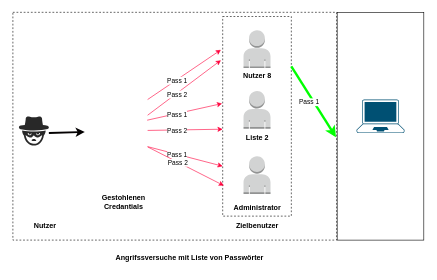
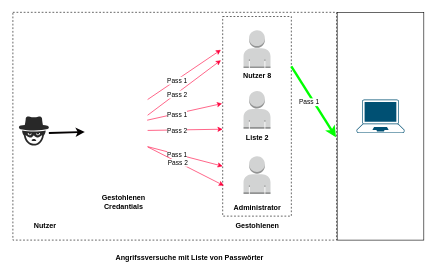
(258, 226) -> (258, 226)
